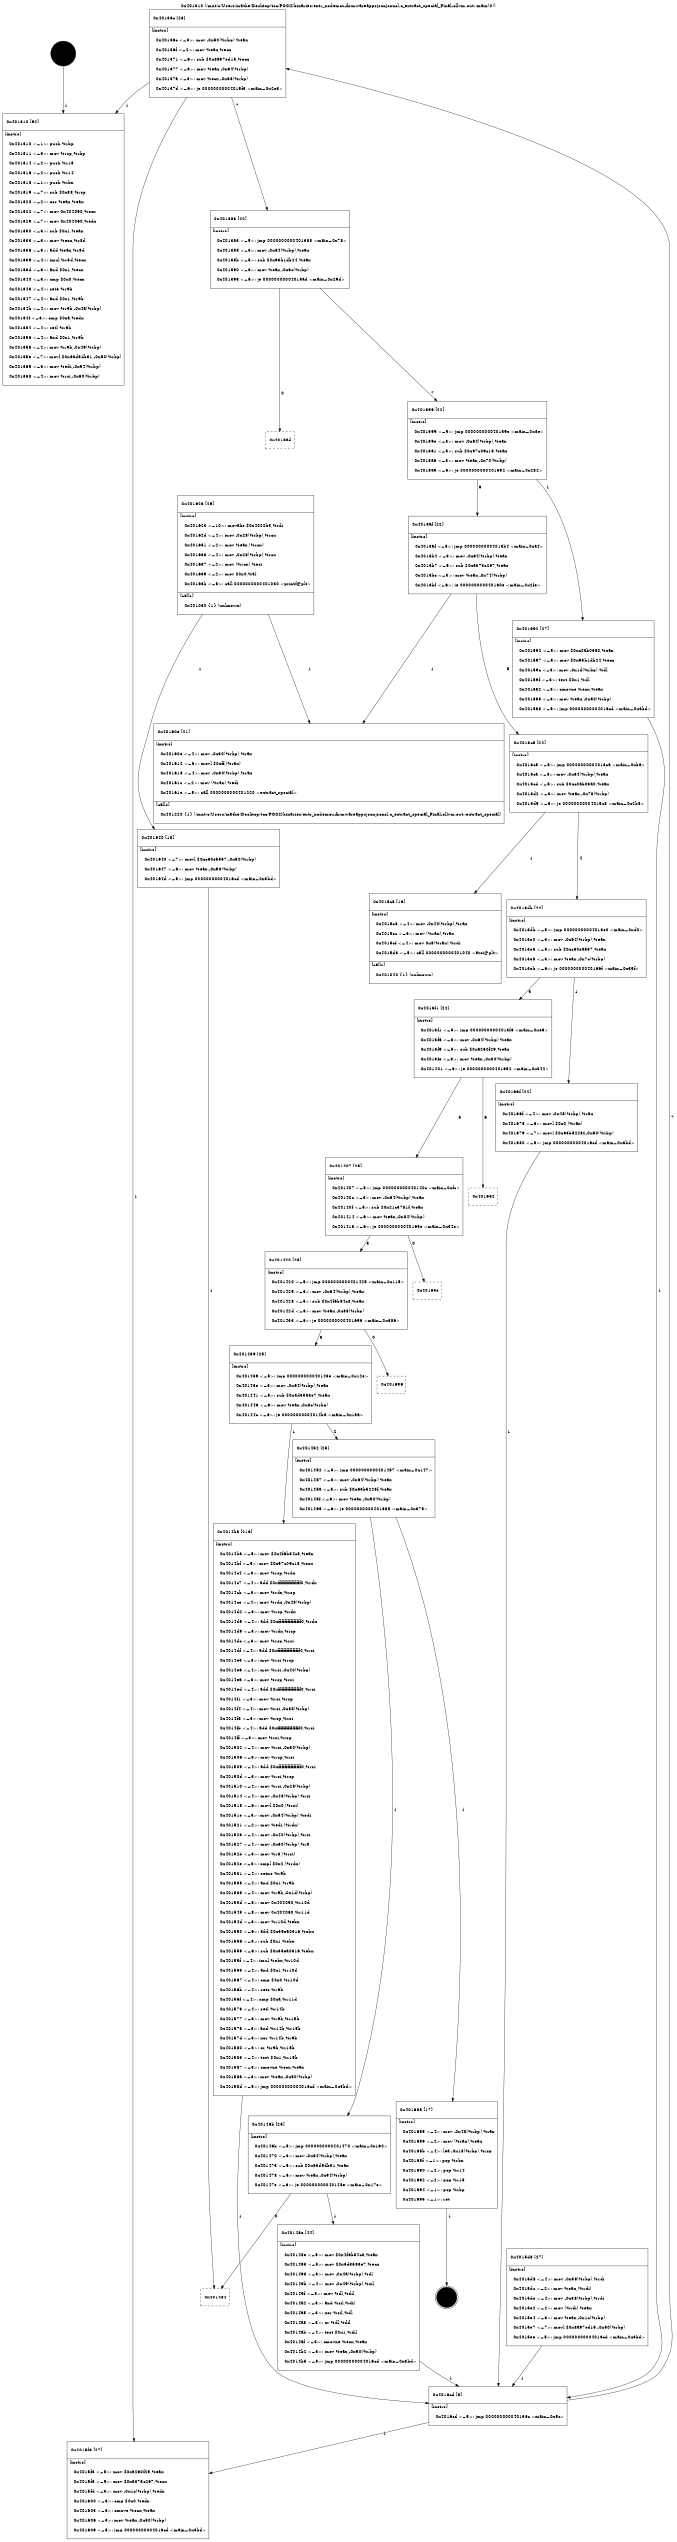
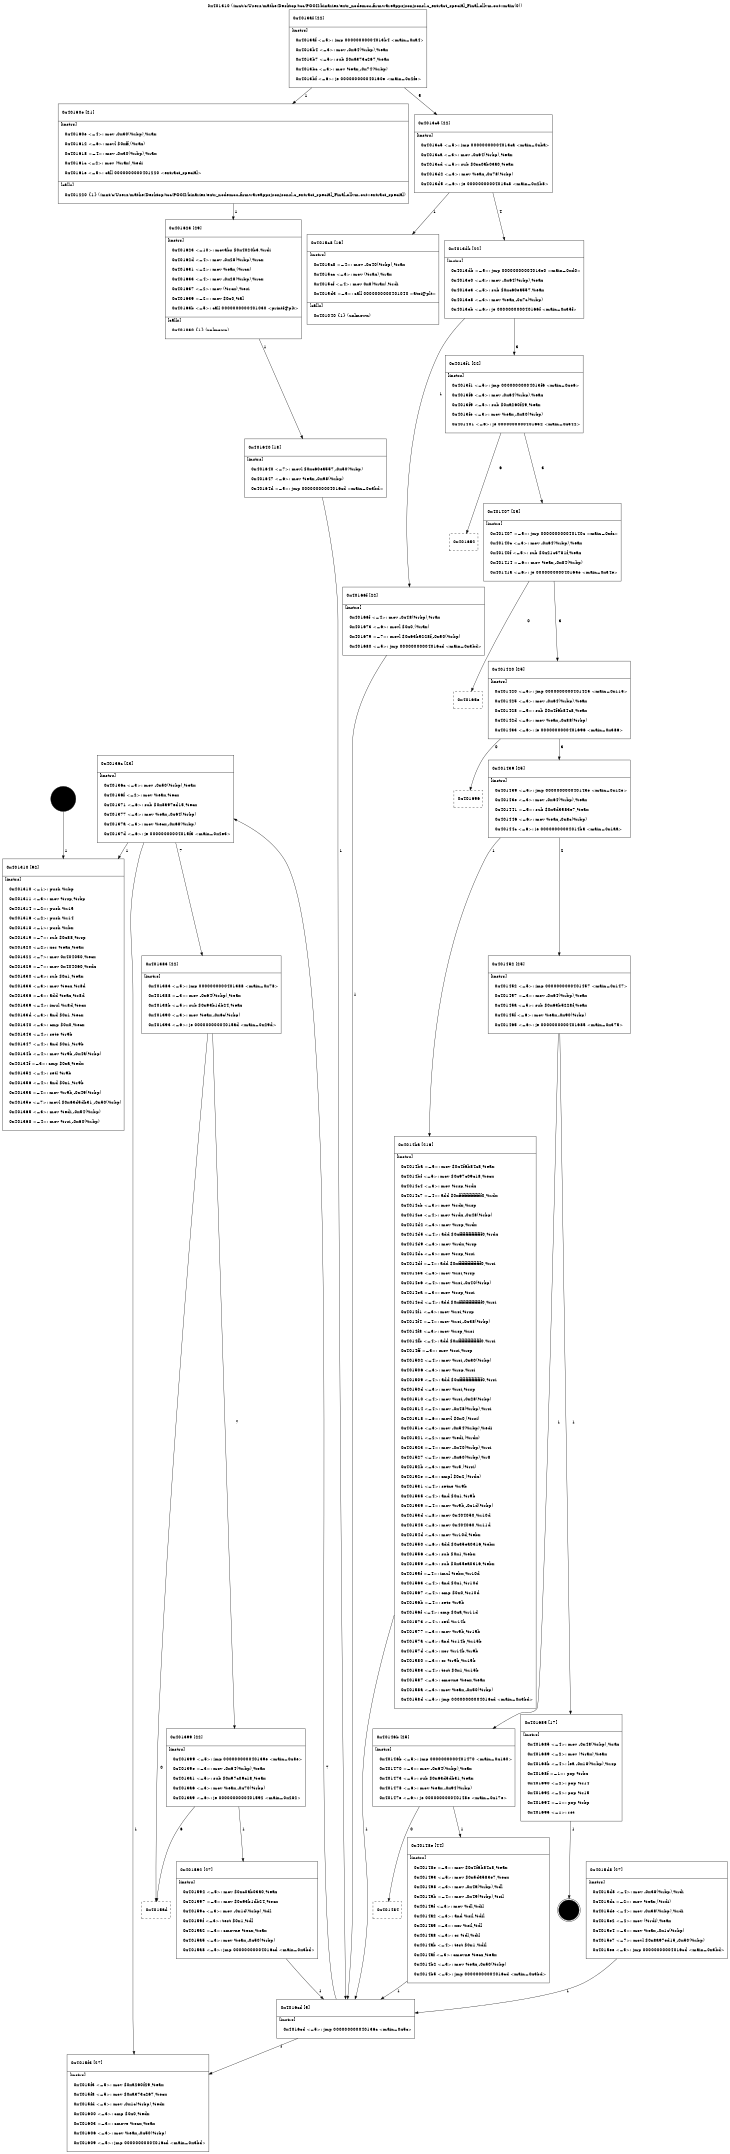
(477, 496) -> (168, 1849)
(289, 668) -> (233, 210)
(209, 1587) -> (339, 1246)
